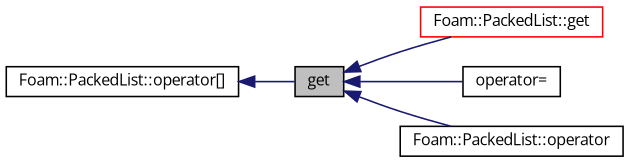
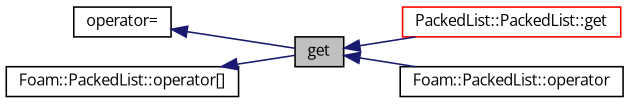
(512, 22) -> (512, 22)
(411, 82) -> (241, 40)
